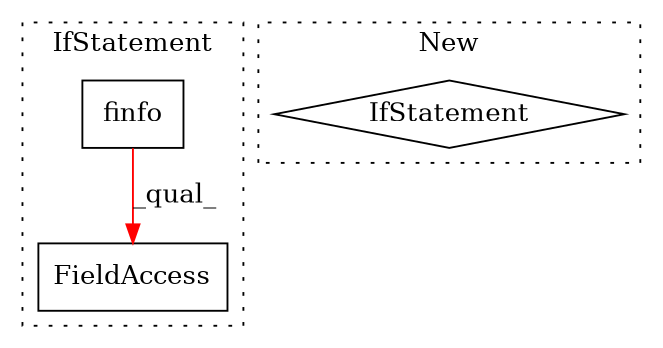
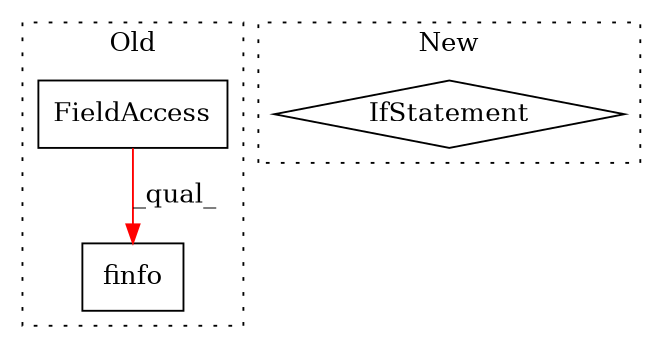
(133, 44) -> (133, 44)
(133, 186) -> (133, 186)
